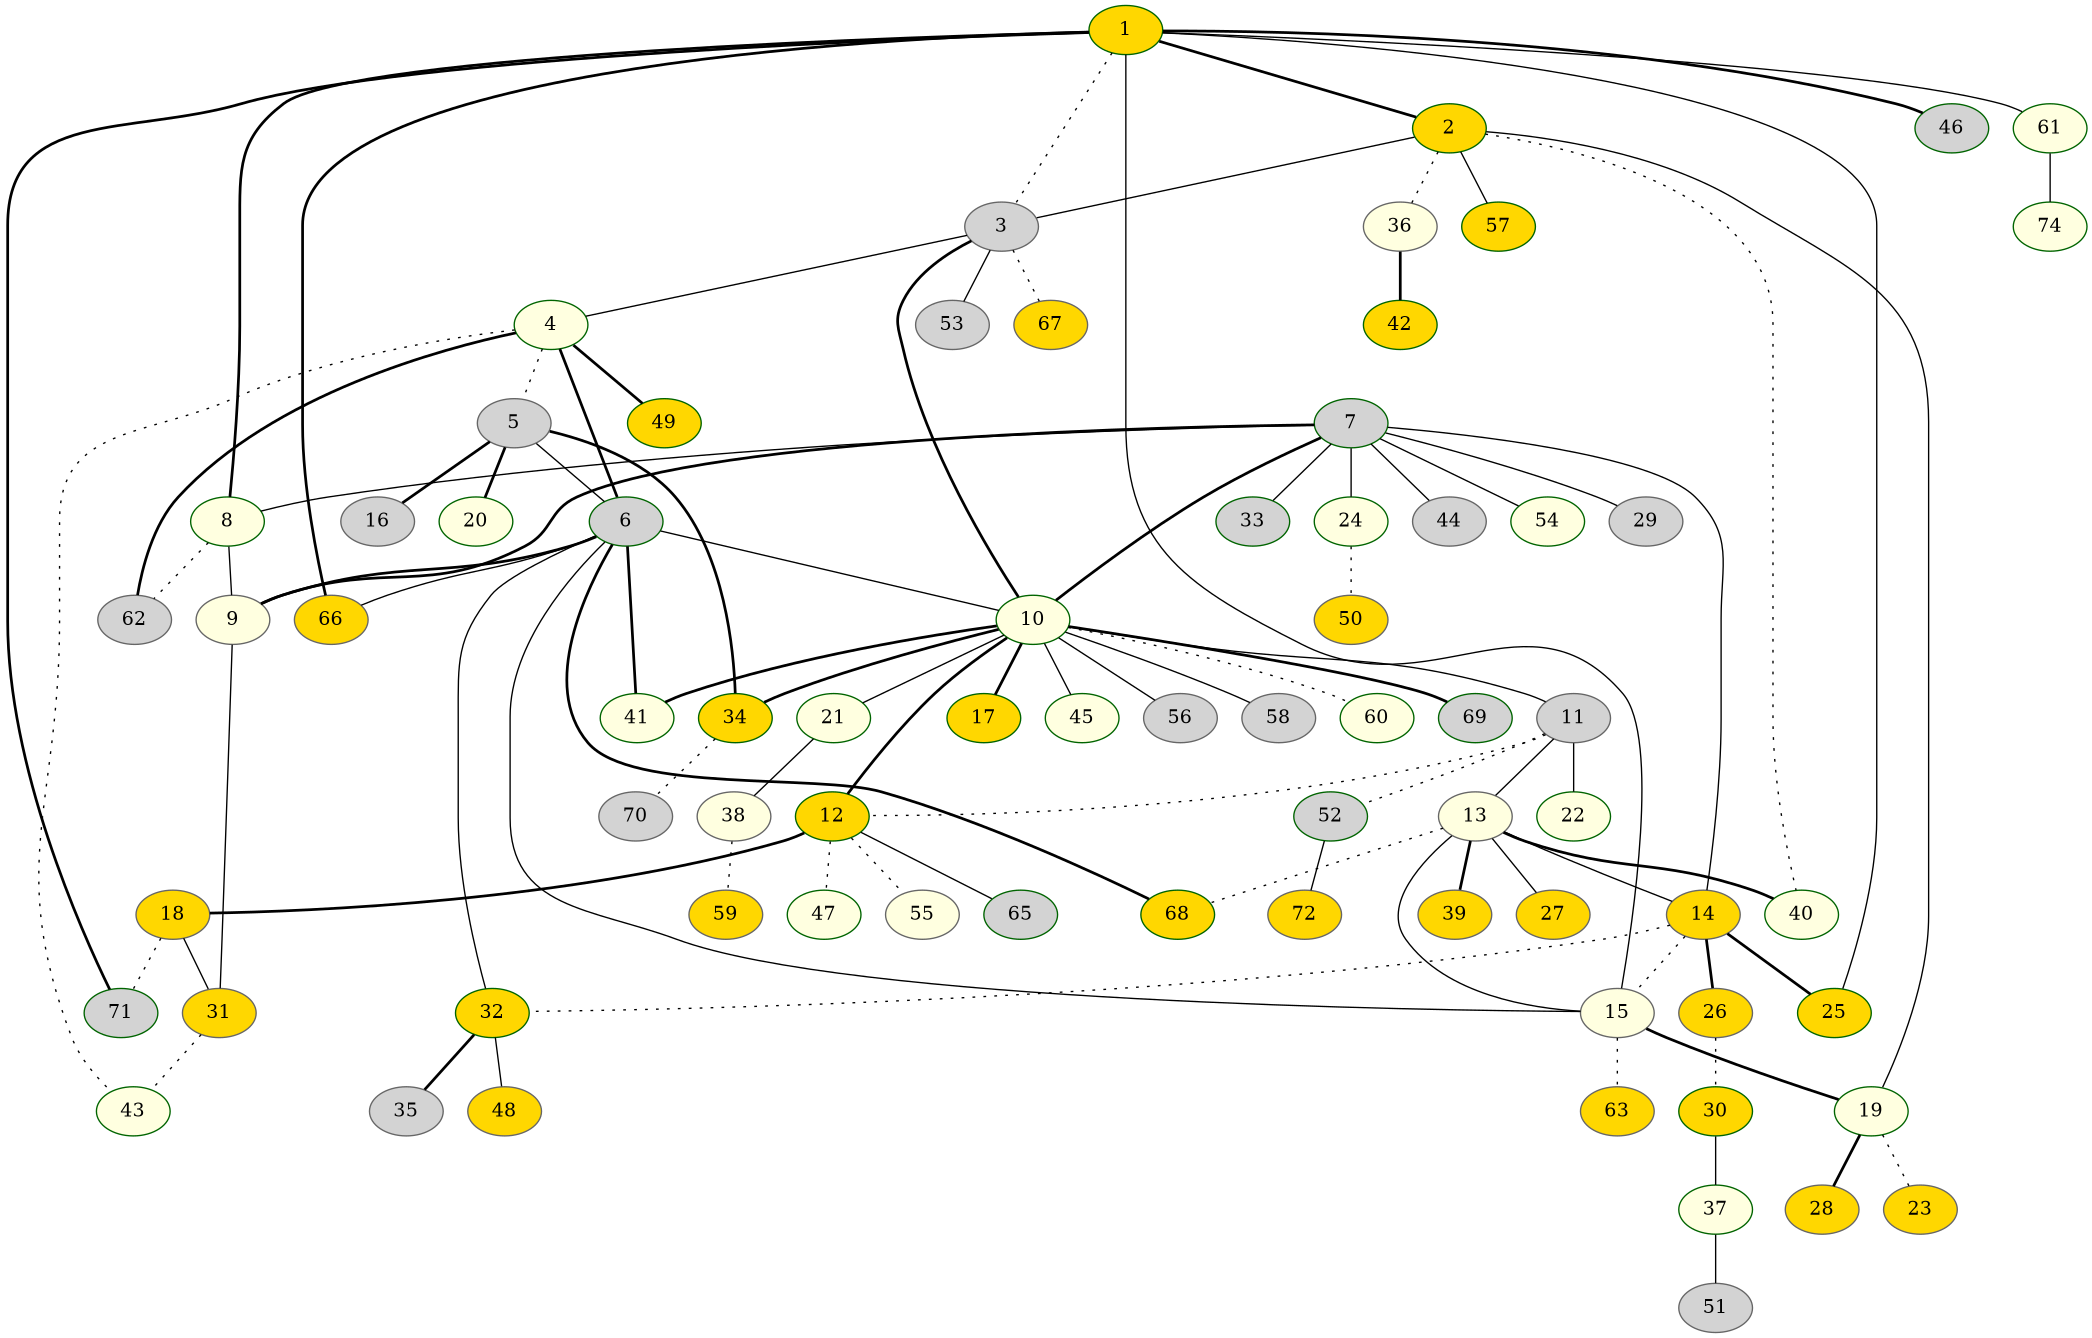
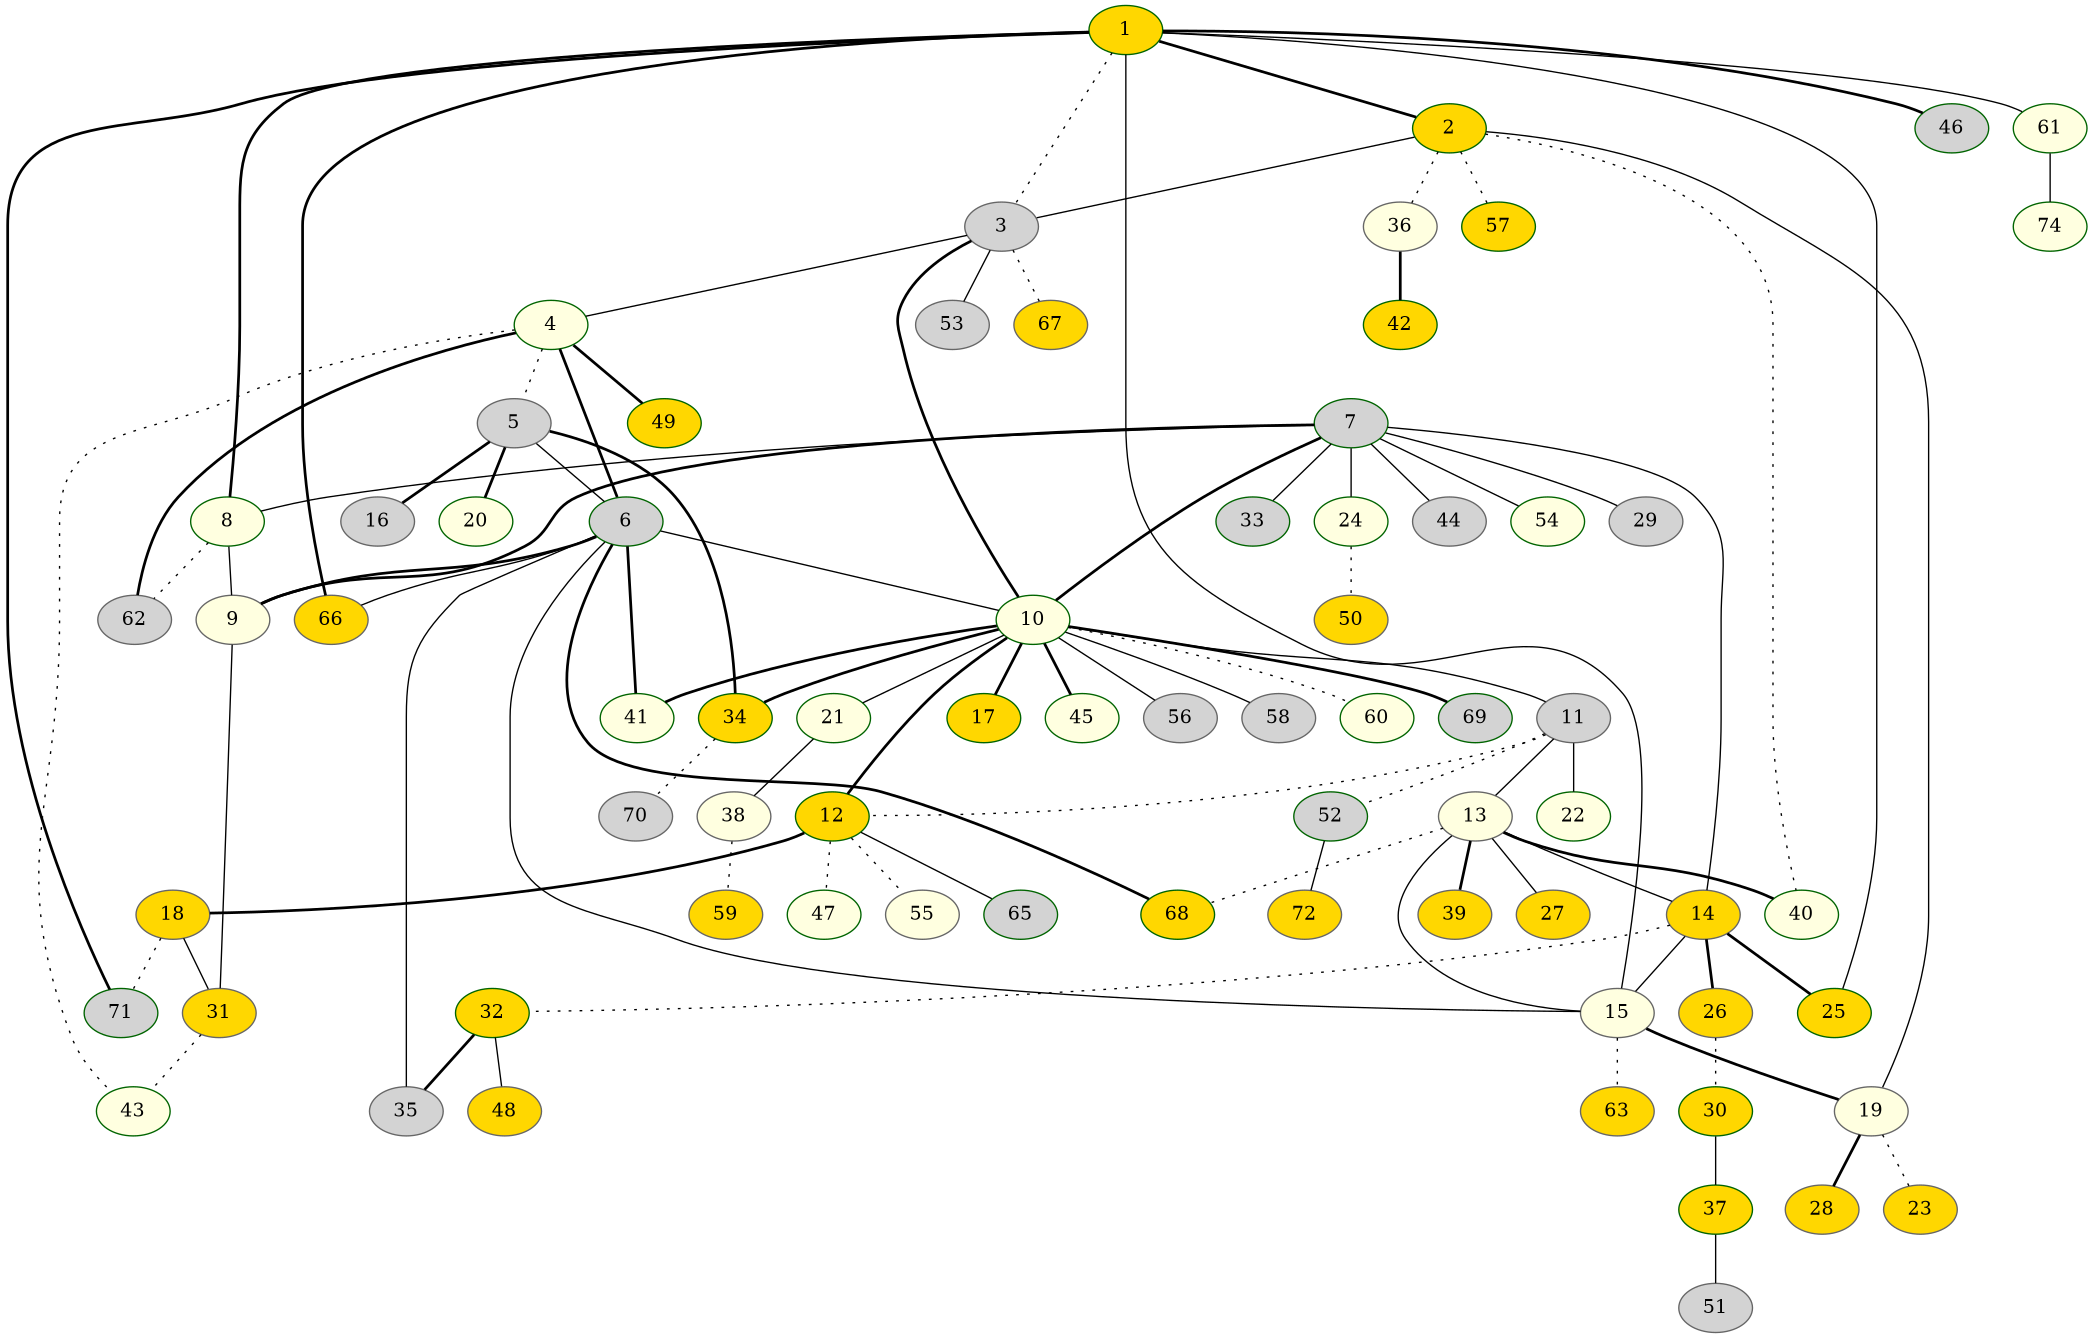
(1474, 178) -> (1474, 178)
(1058, 669) -> (1058, 669)
(458, 729) -> (406, 759)
(1660, 964) -> (1660, 964)
(1871, 1111) -> (1871, 1111)
(1716, 1210) -> (1716, 1210)
